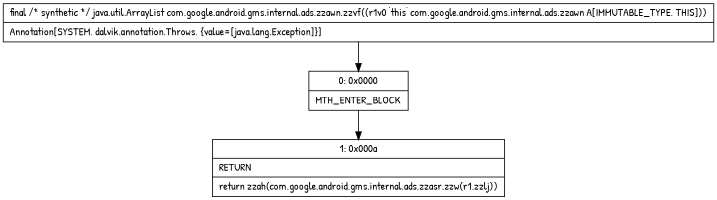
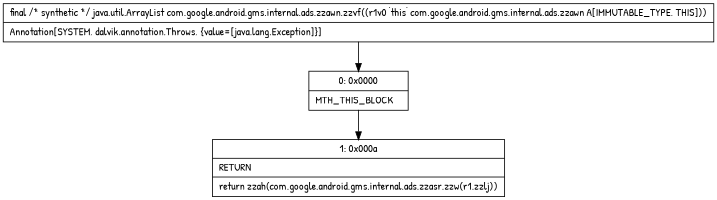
(359, 100) -> (355, 100)
